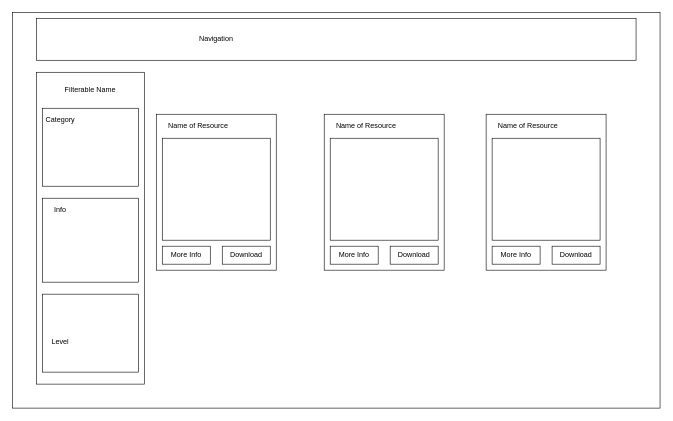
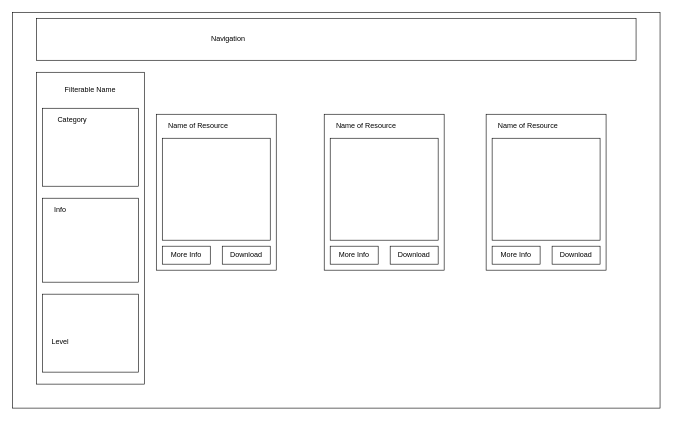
(216, 39) -> (228, 39)
(60, 120) -> (72, 120)
